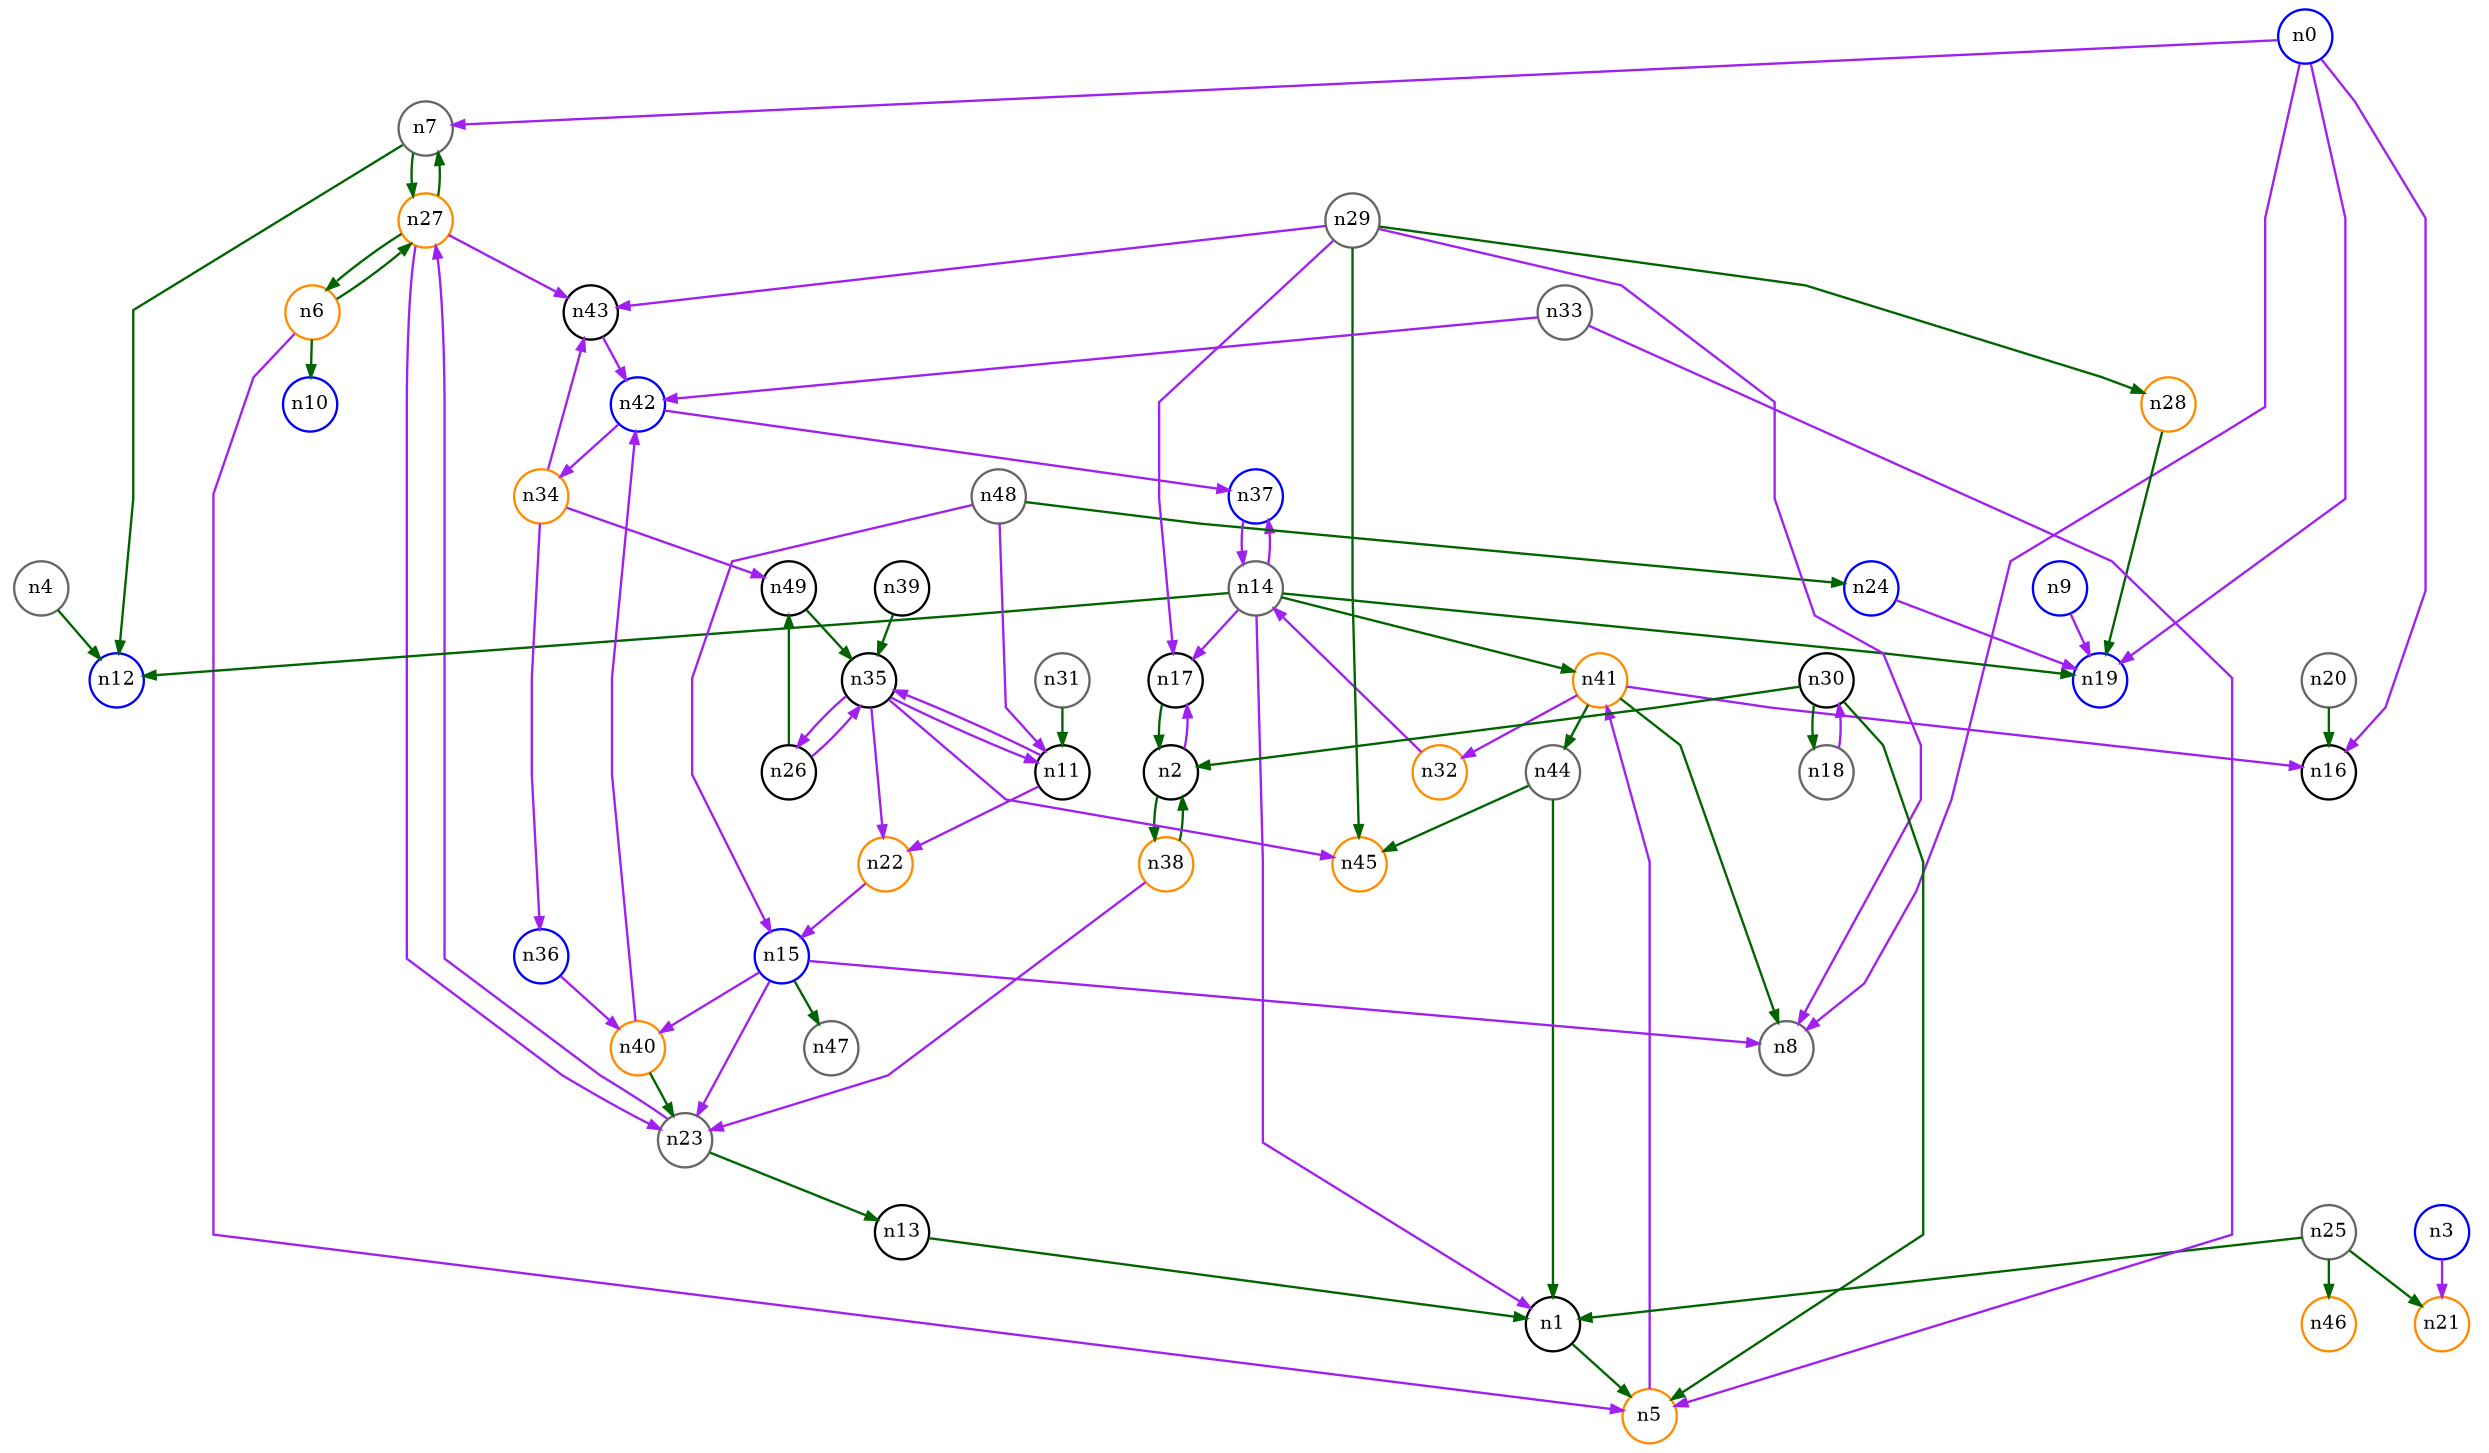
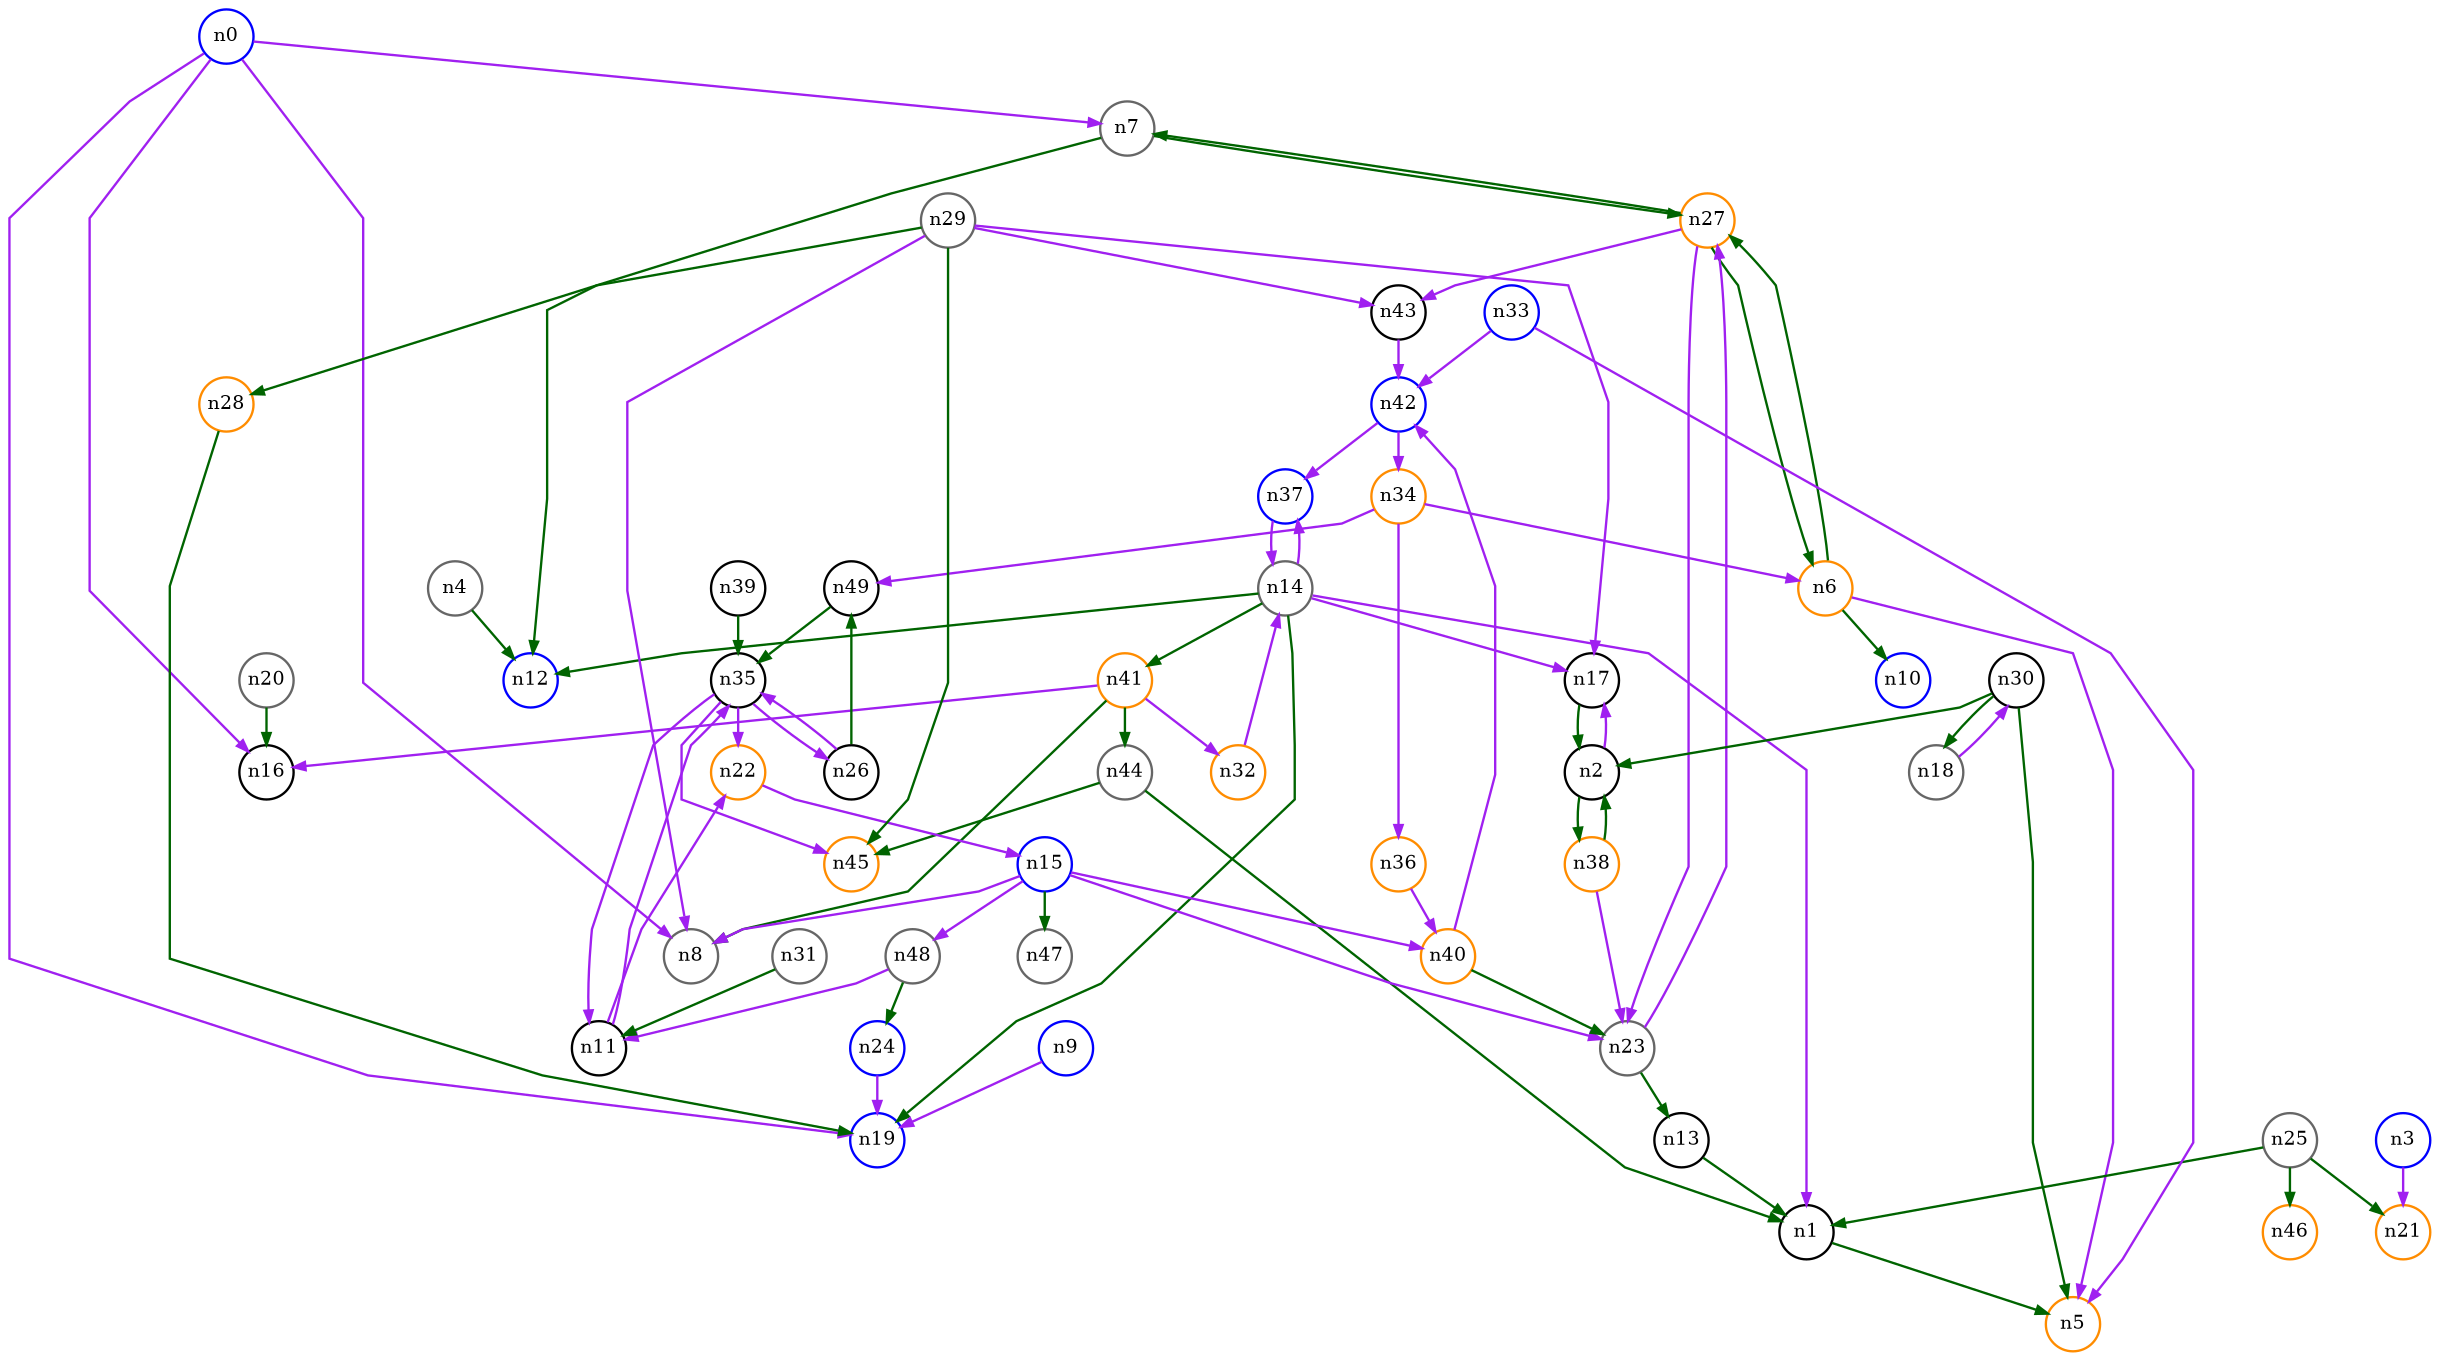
(1565, 312) -> (1512, 312)
(564, 410) -> (1588, 537)
(715, 611) -> (984, 907)
(541, 956) -> (1398, 864)
(1650, 1051) -> none
